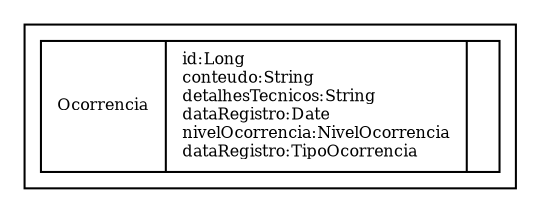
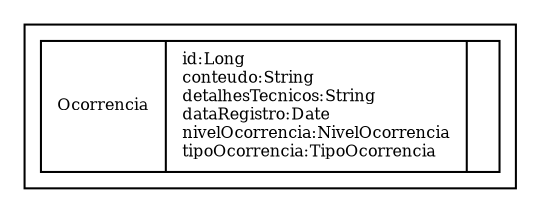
(300, 151) -> (309, 151)
